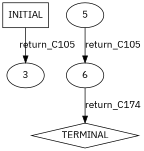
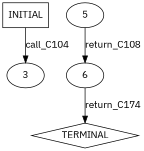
(47, 45) -> (47, 45)
(113, 45) -> (113, 45)
